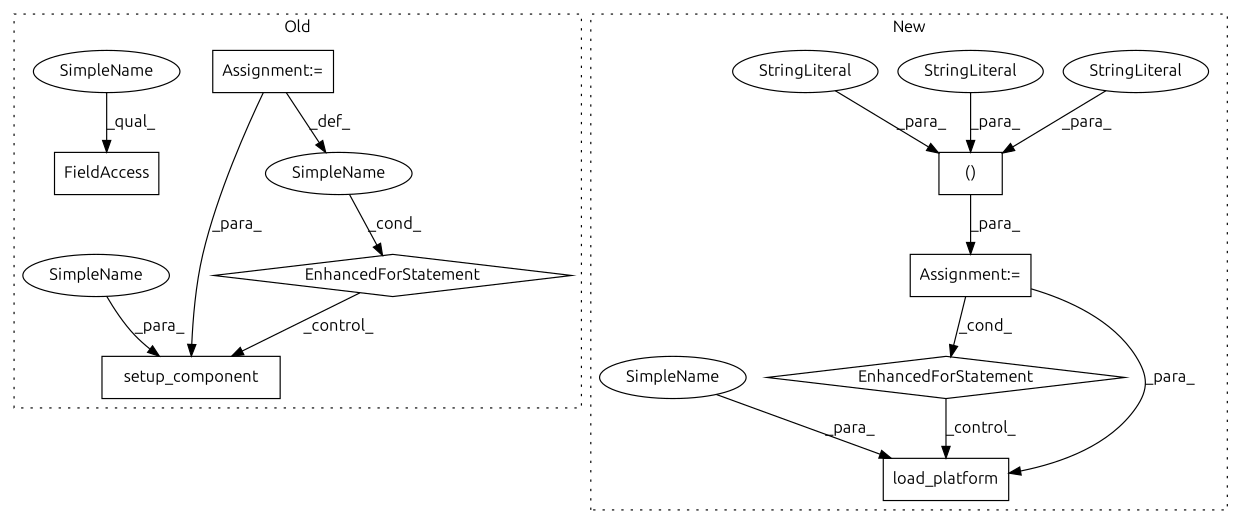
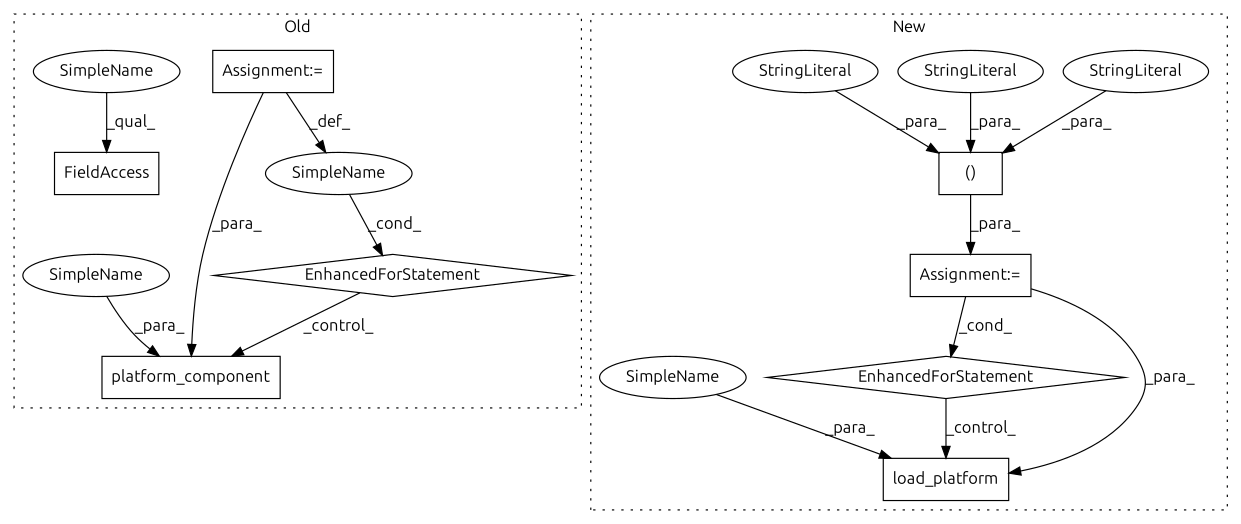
(191, 377) -> (191, 377)
